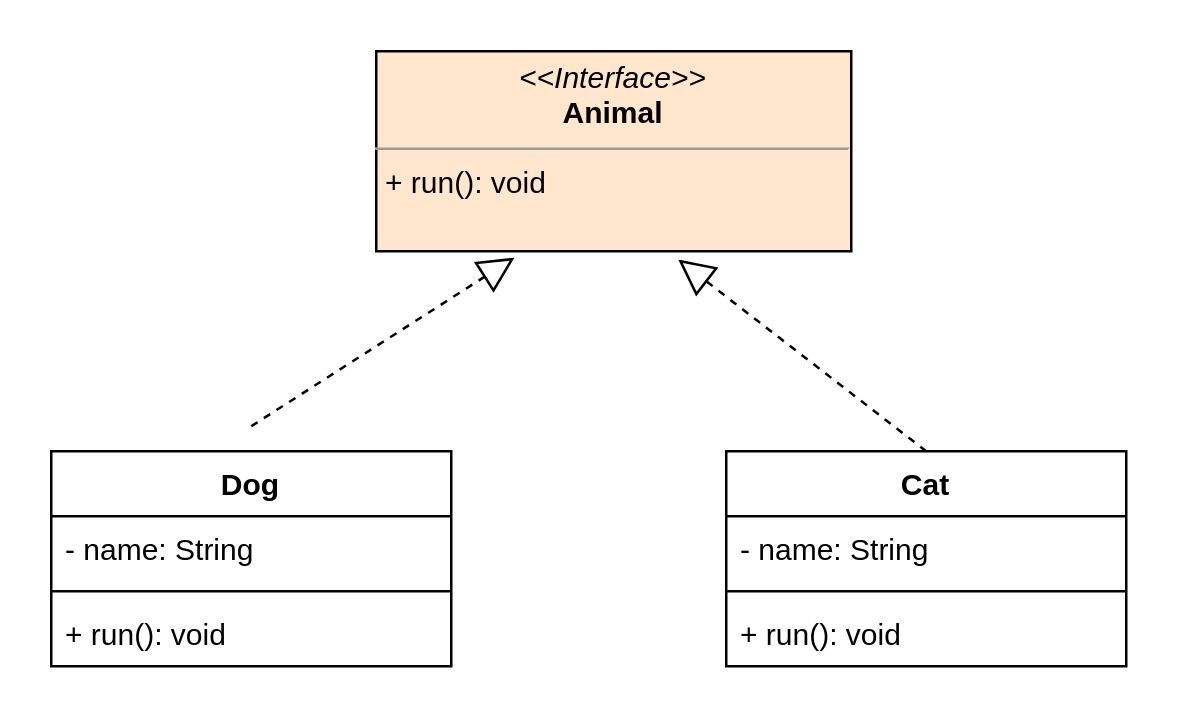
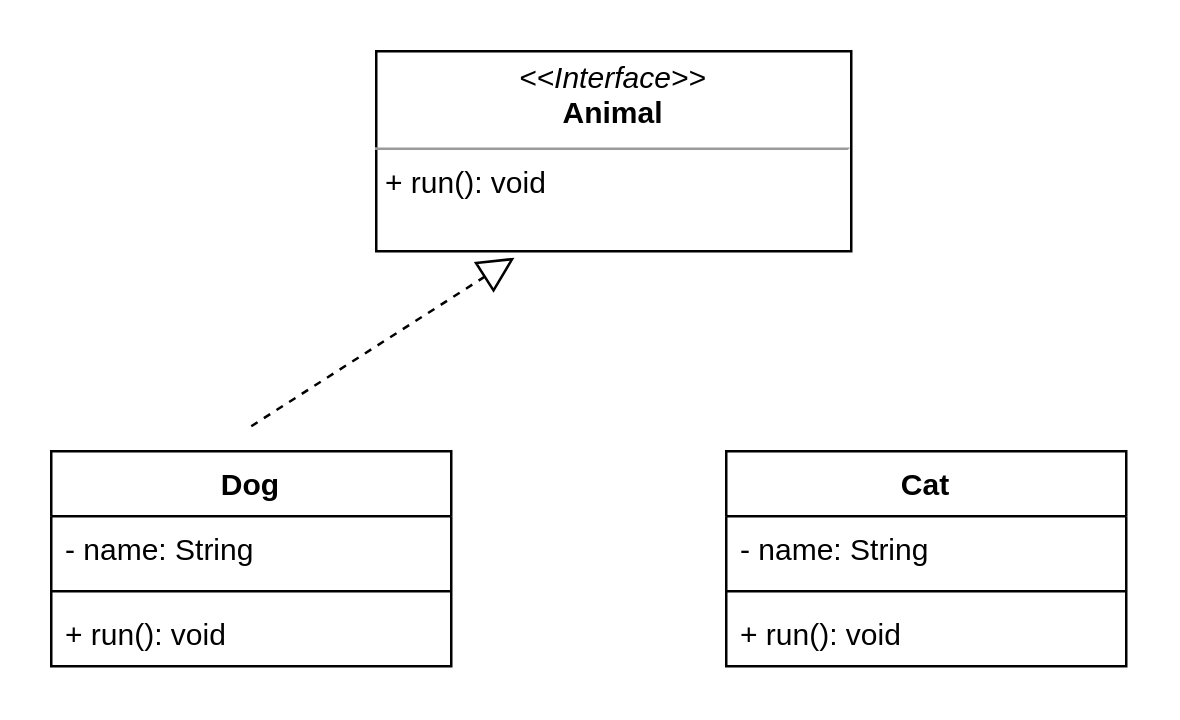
(614, 151) -> (614, 151)
(816, 366) -> none
